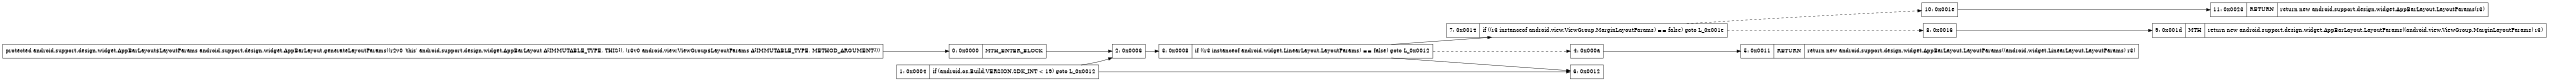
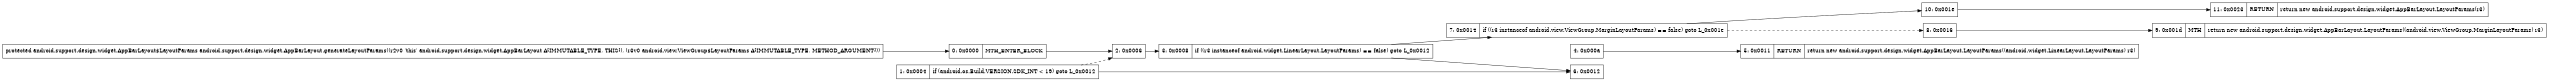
(1802, 17) -> (1802, 17)
(1500, 51) -> none
(1095, 63) -> (1095, 63)
